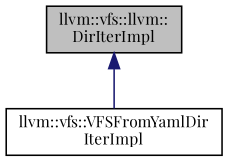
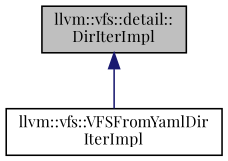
(114, 30) -> (114, 30)
